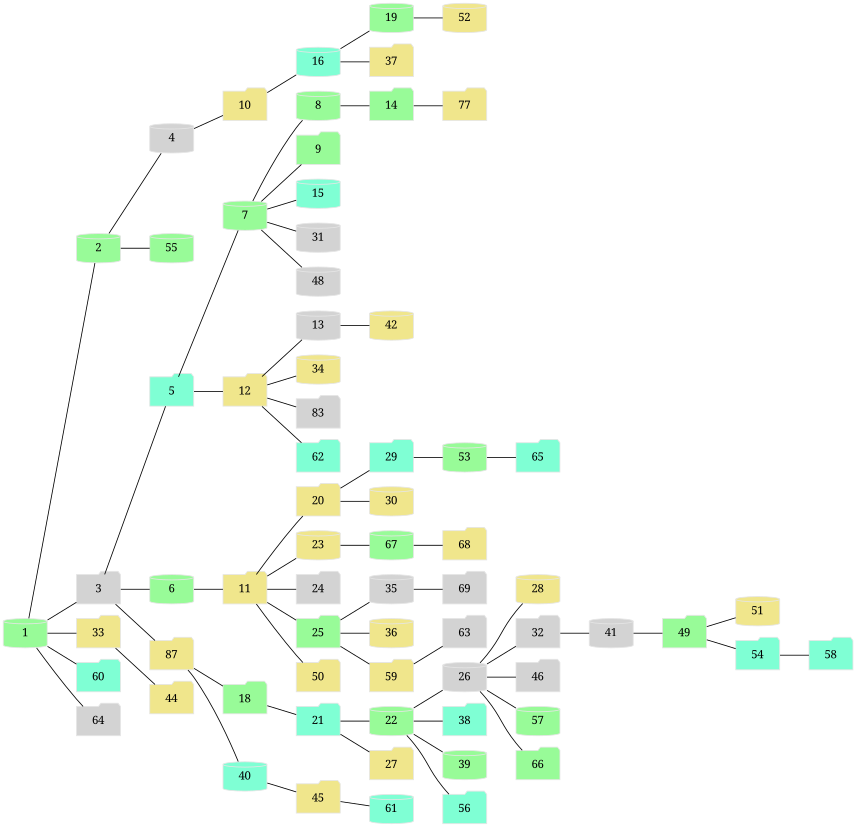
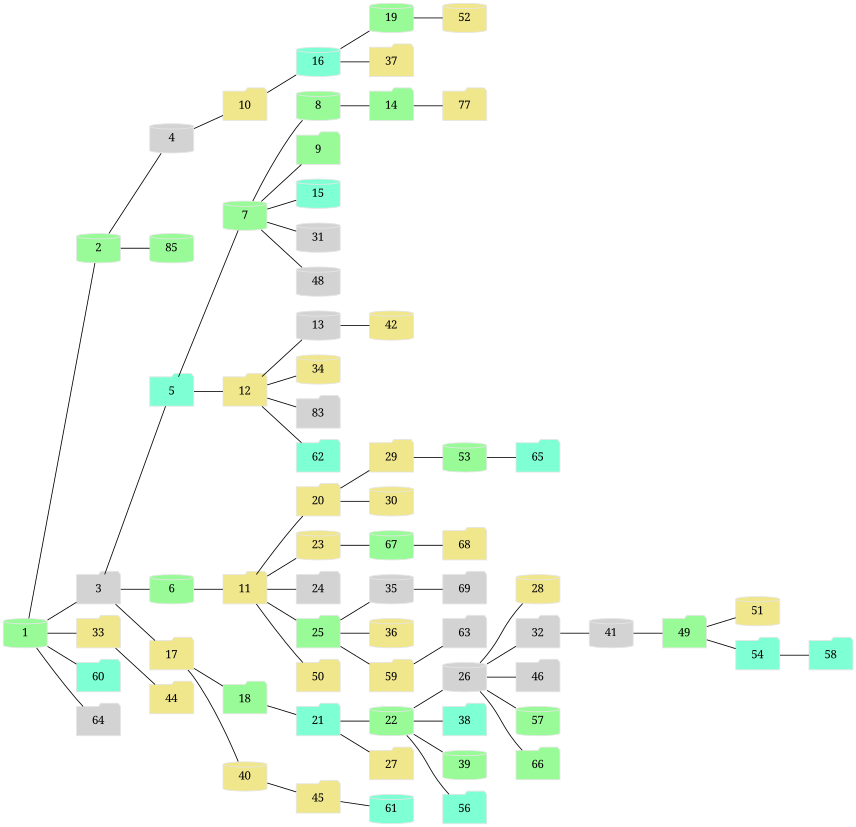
(172, 248) -> (172, 248)
(391, 457) -> (391, 457)
(172, 655) -> (172, 655)
(245, 776) -> (245, 776)
